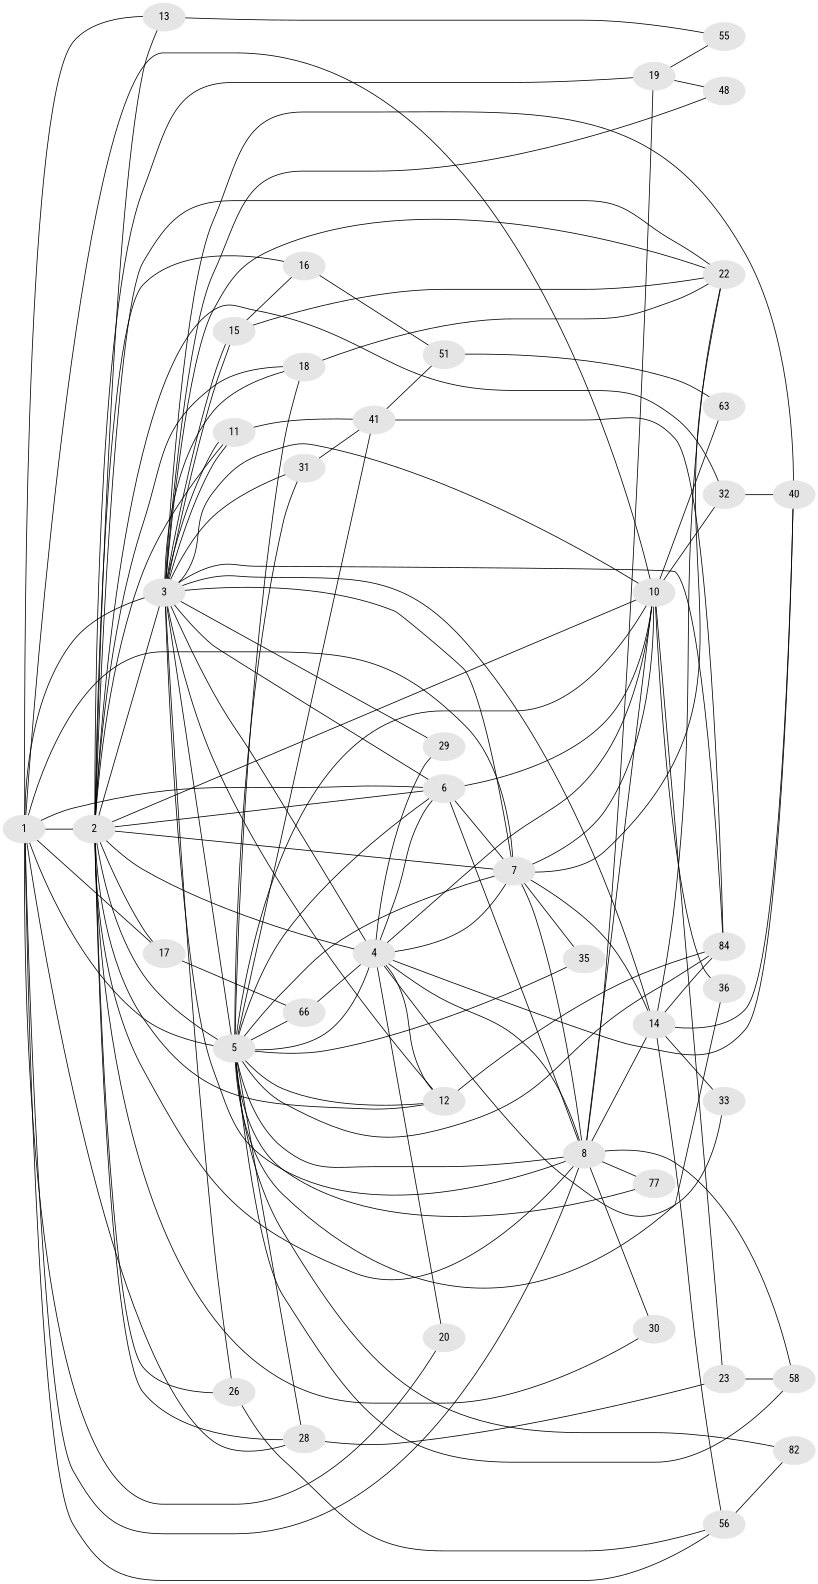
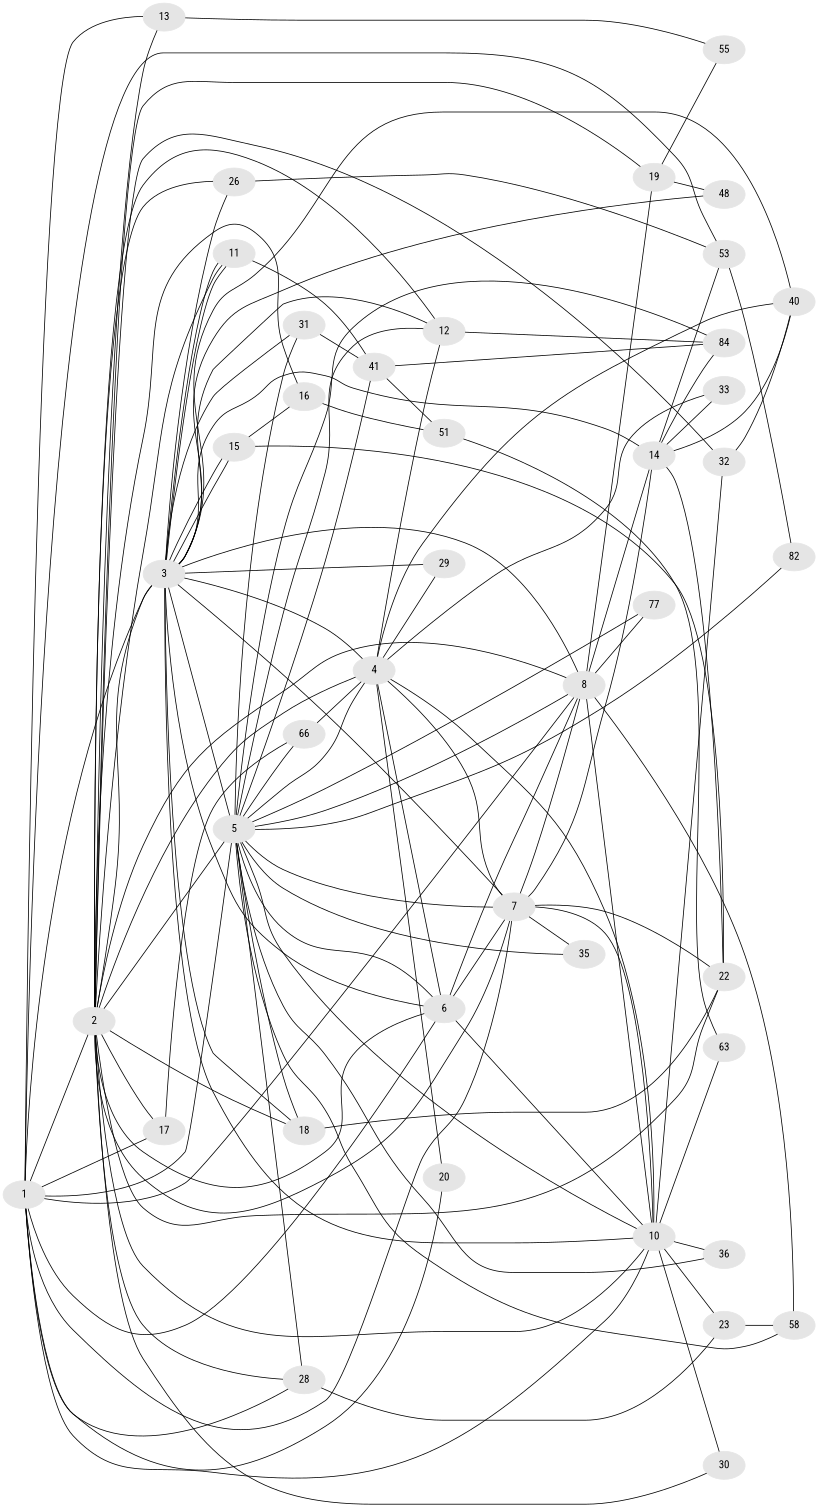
(311, 237) -> none
(586, 569) -> none
(506, 1030) -> none
(618, 1238) -> (689, 1351)
(724, 1524) -> (724, 254)
